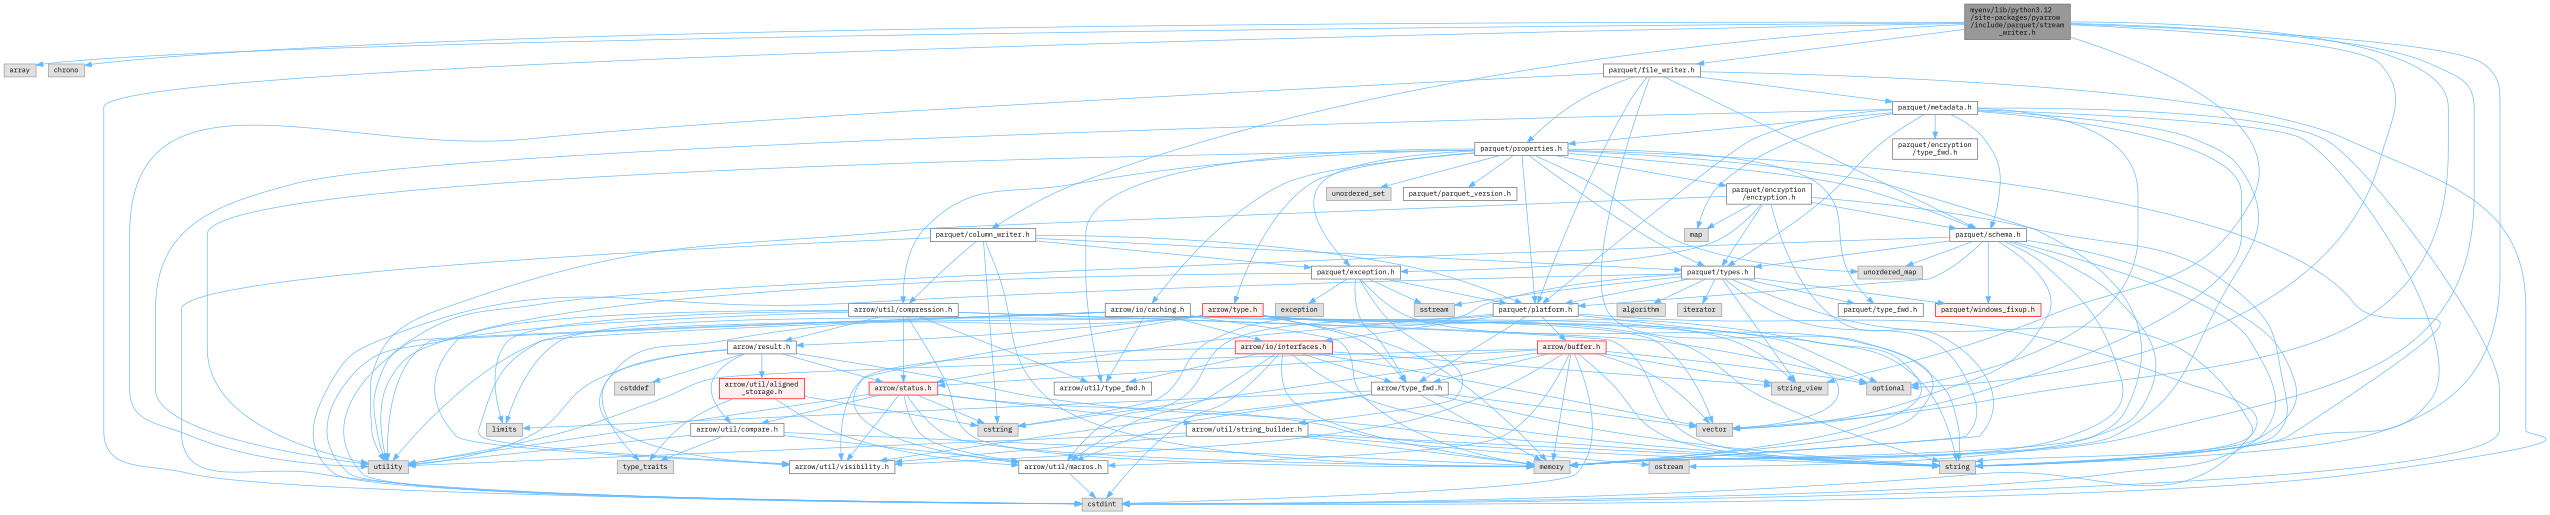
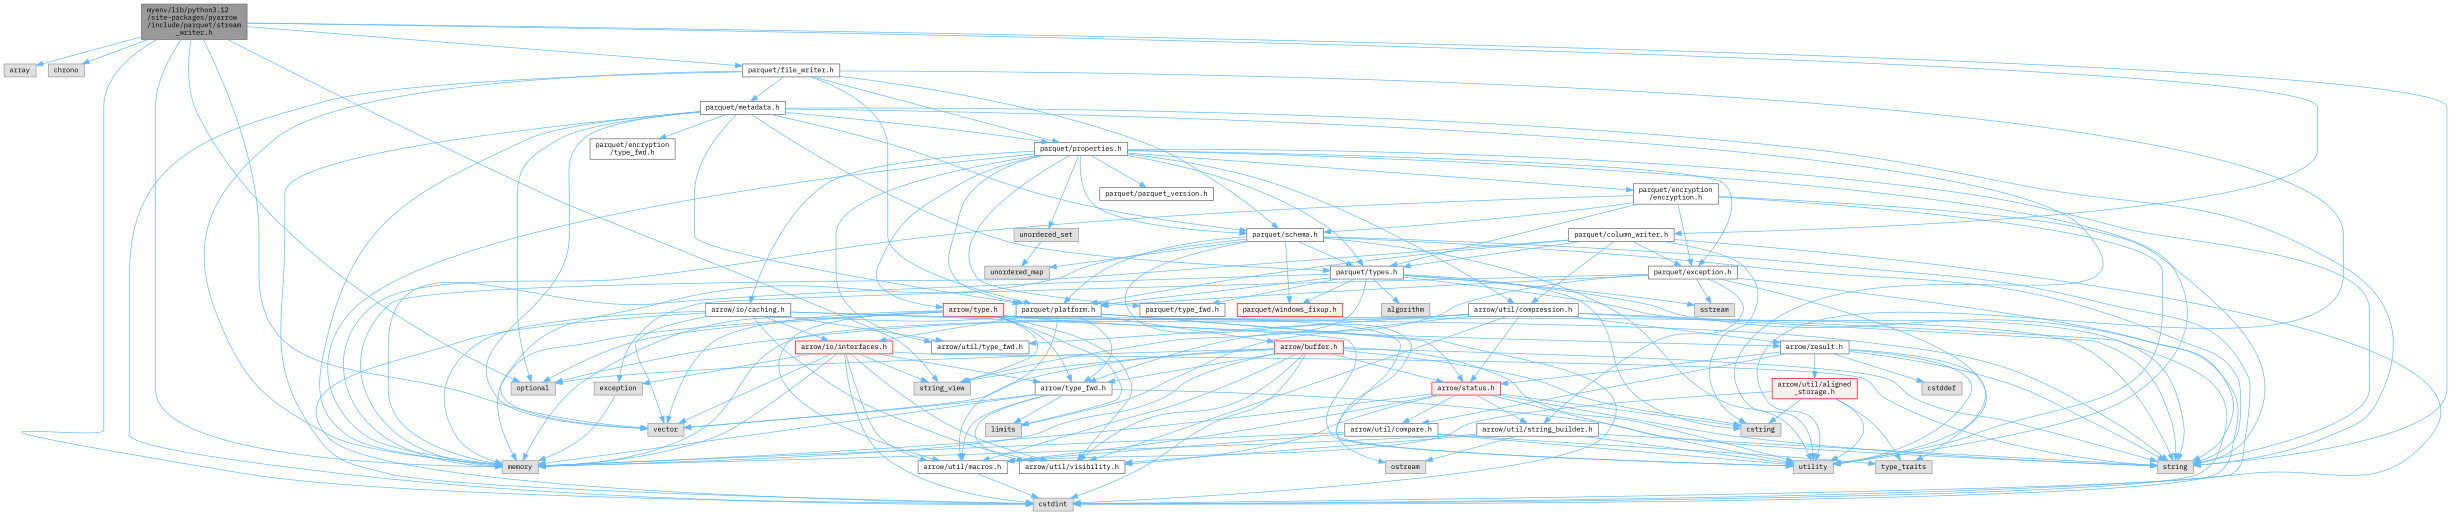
(1696, 235) -> none
(1674, 240) -> (1034, 252)
(1700, 310) -> none
(1212, 364) -> (767, 362)
none -> (1864, 428)
(2074, 434) -> (587, 434)
